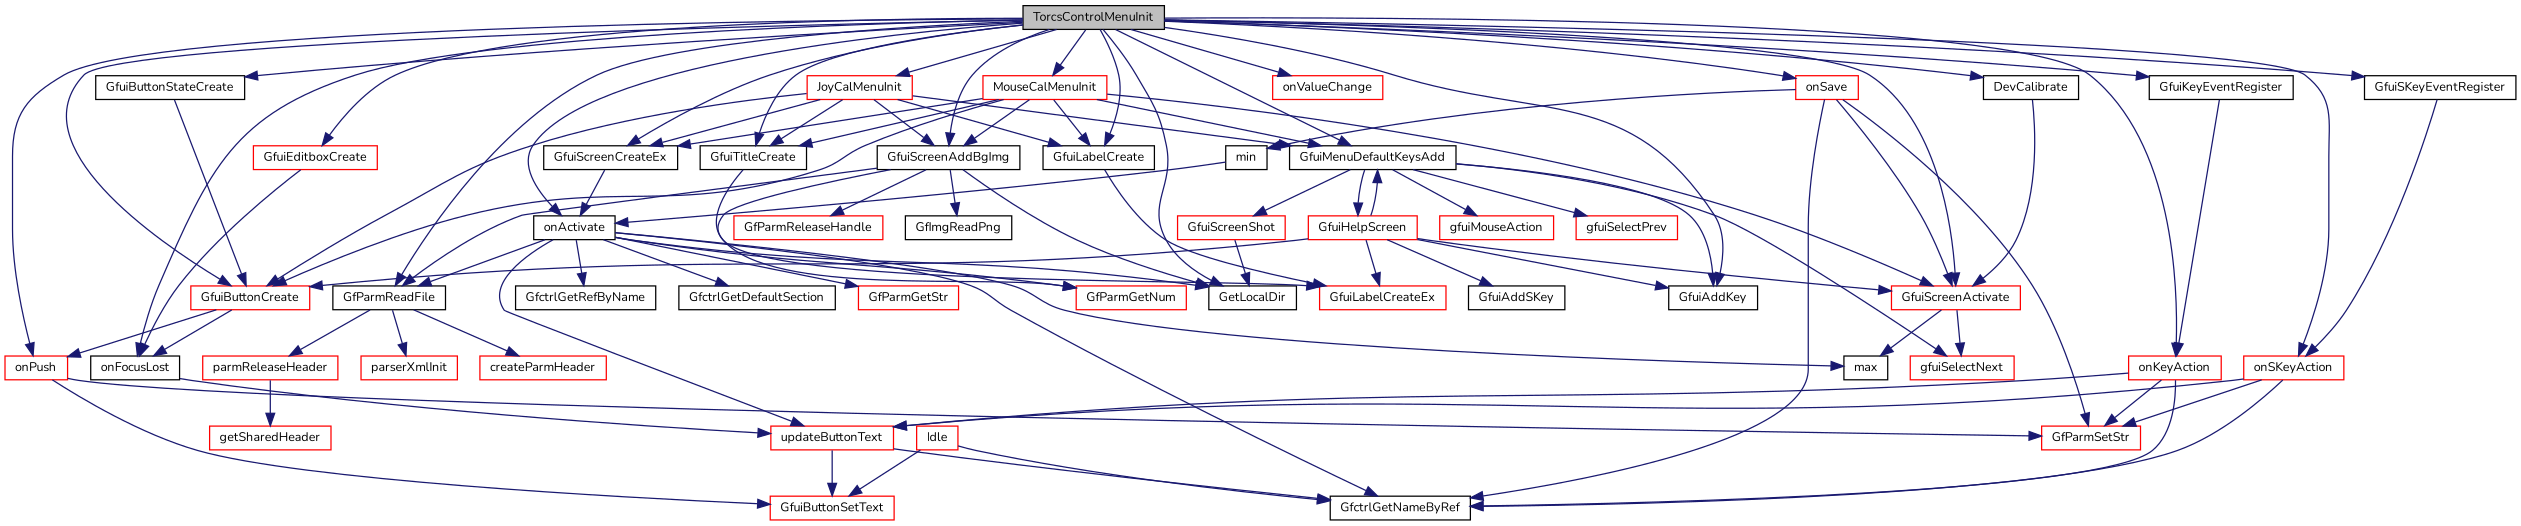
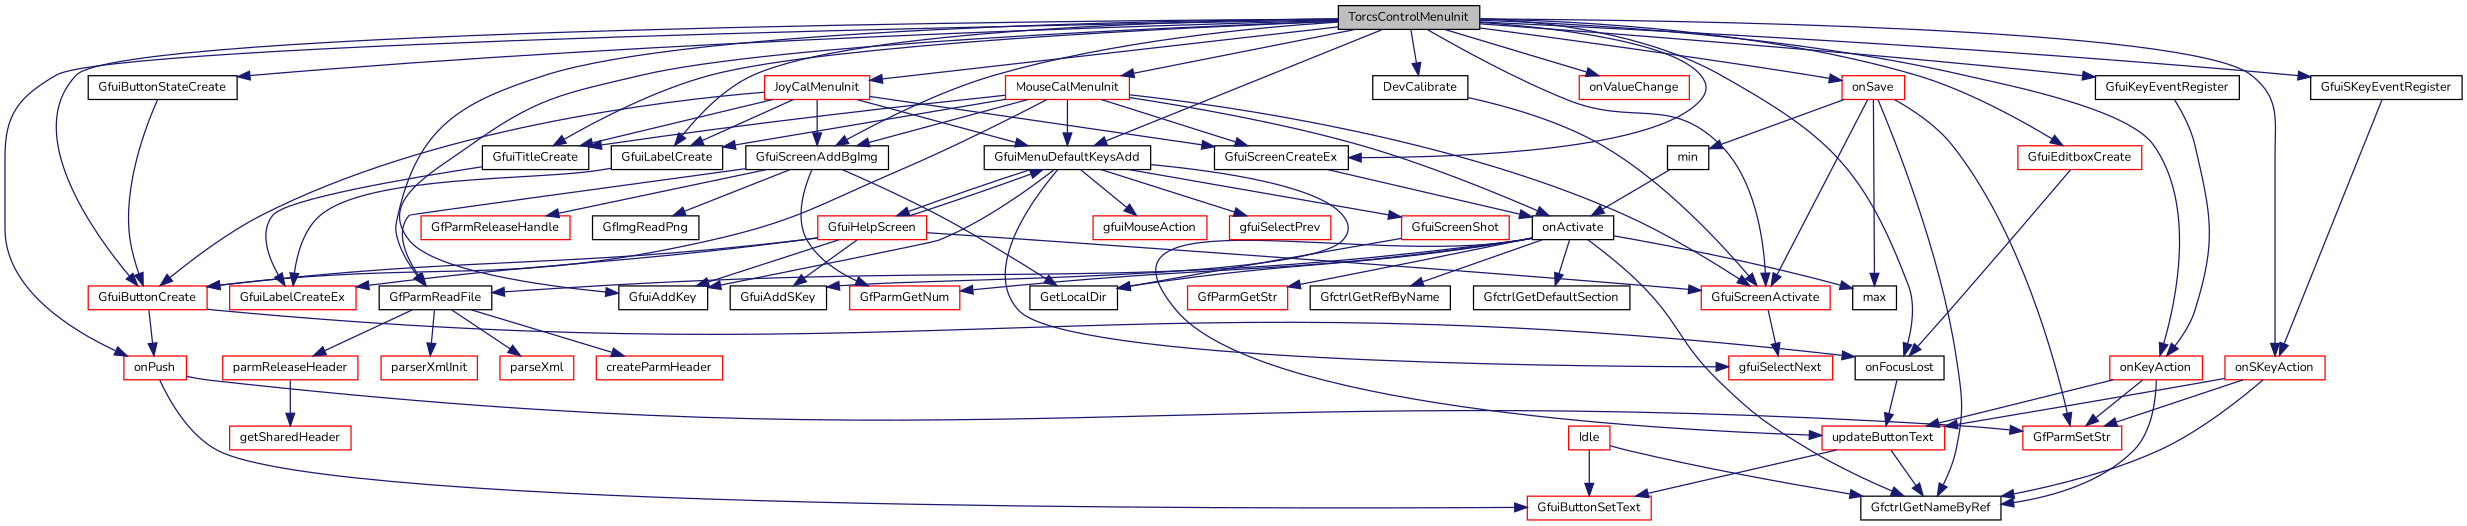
(734, 60) -> (1338, 139)
(1168, 158) -> none
none -> (1347, 233)
(1919, 327) -> (1874, 187)
none -> (537, 368)
